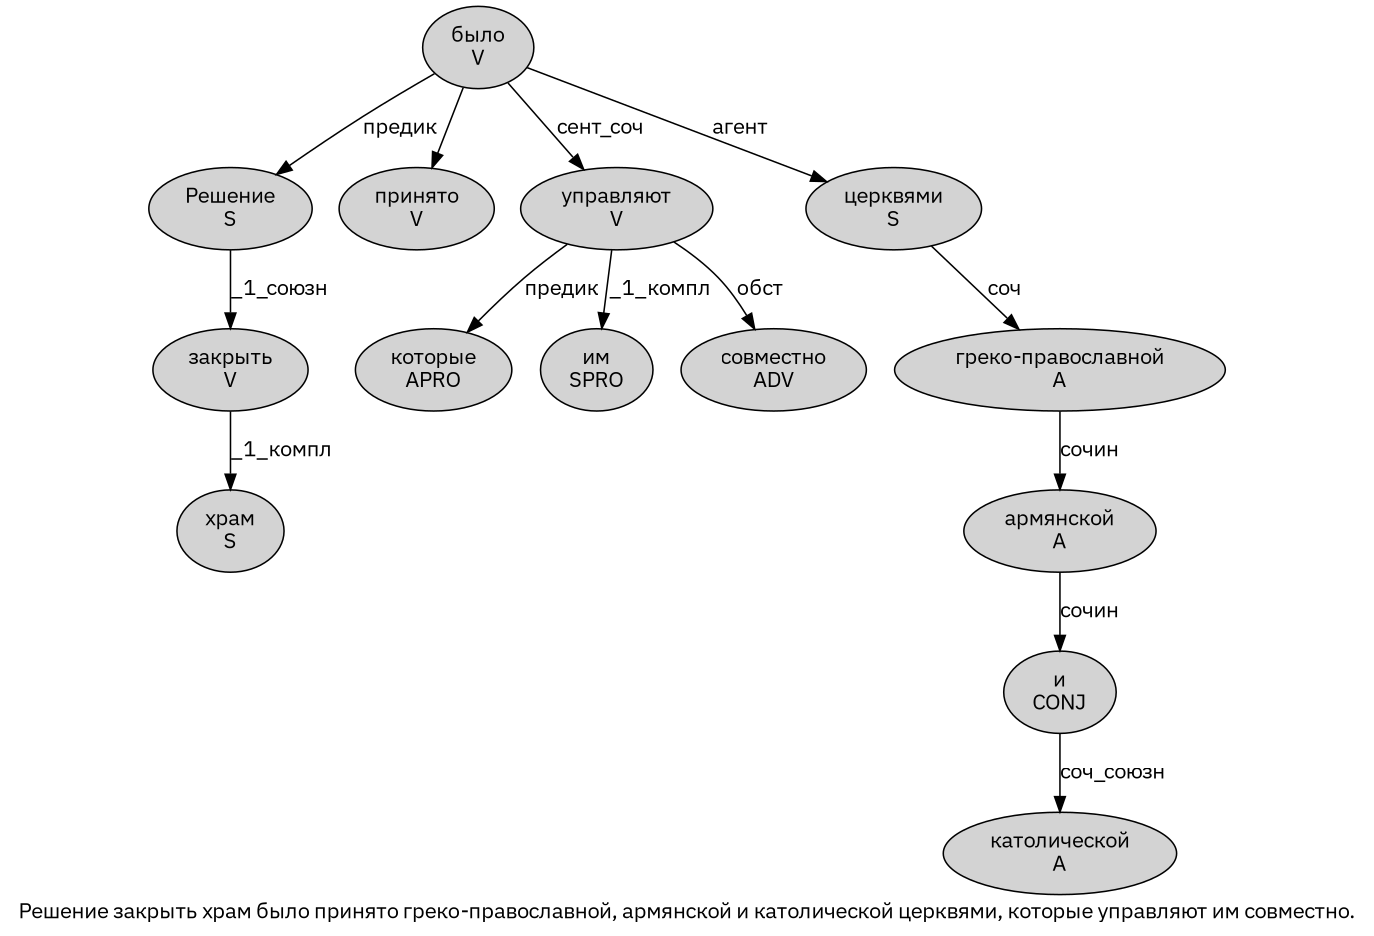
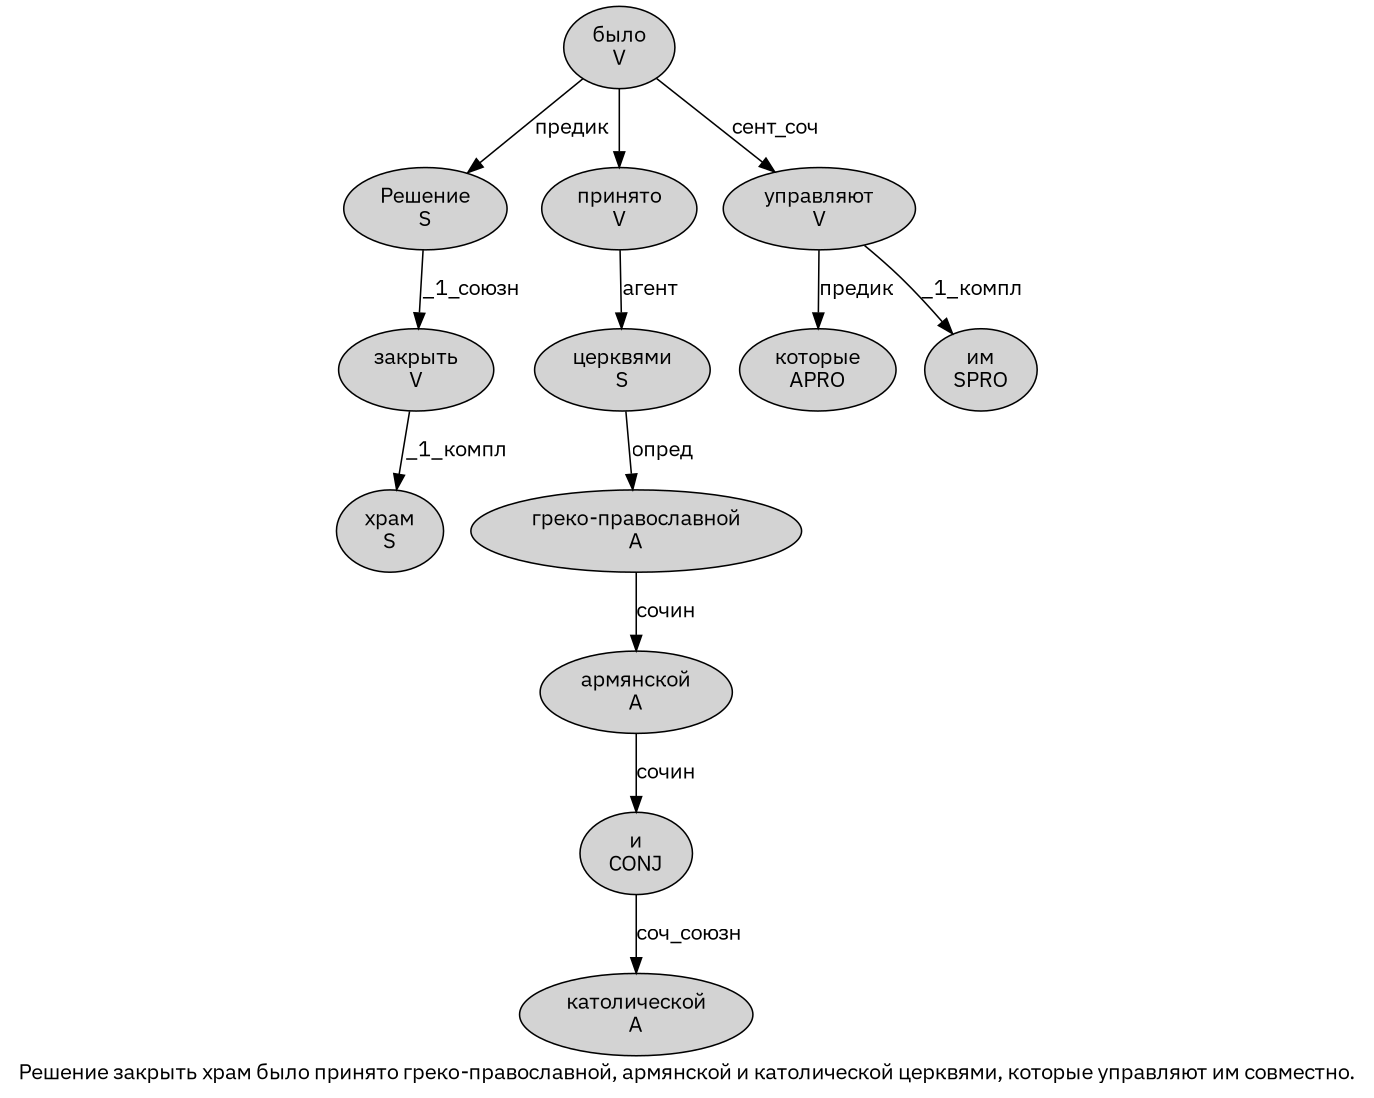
(669, 122) -> (621, 281)
(1005, 289) -> (662, 450)
(774, 370) -> none
